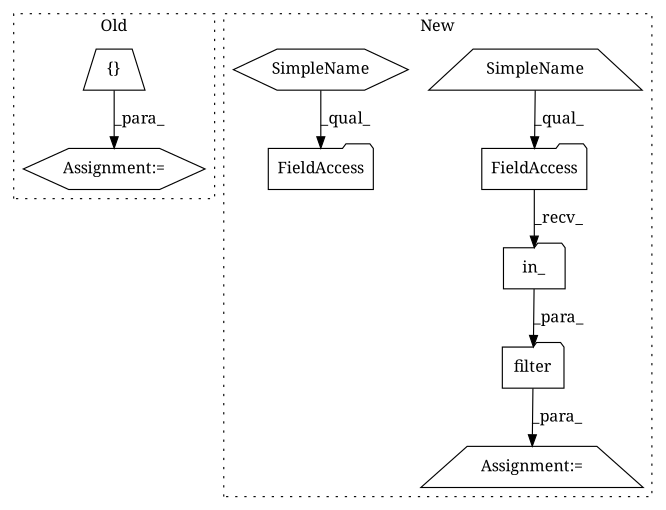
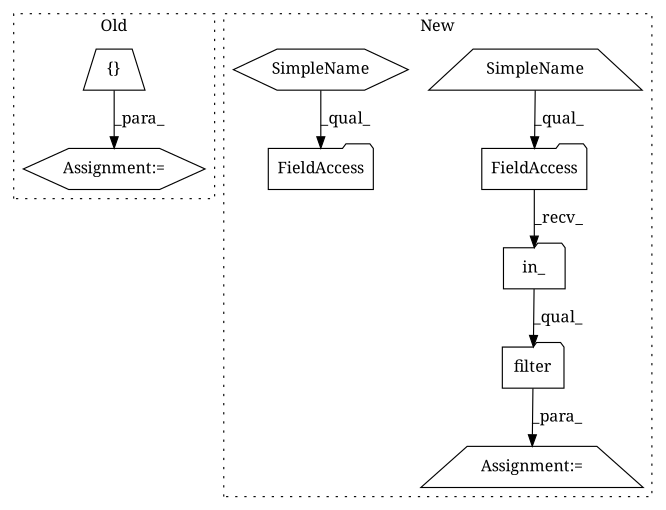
(559, 318) -> (558, 318)
